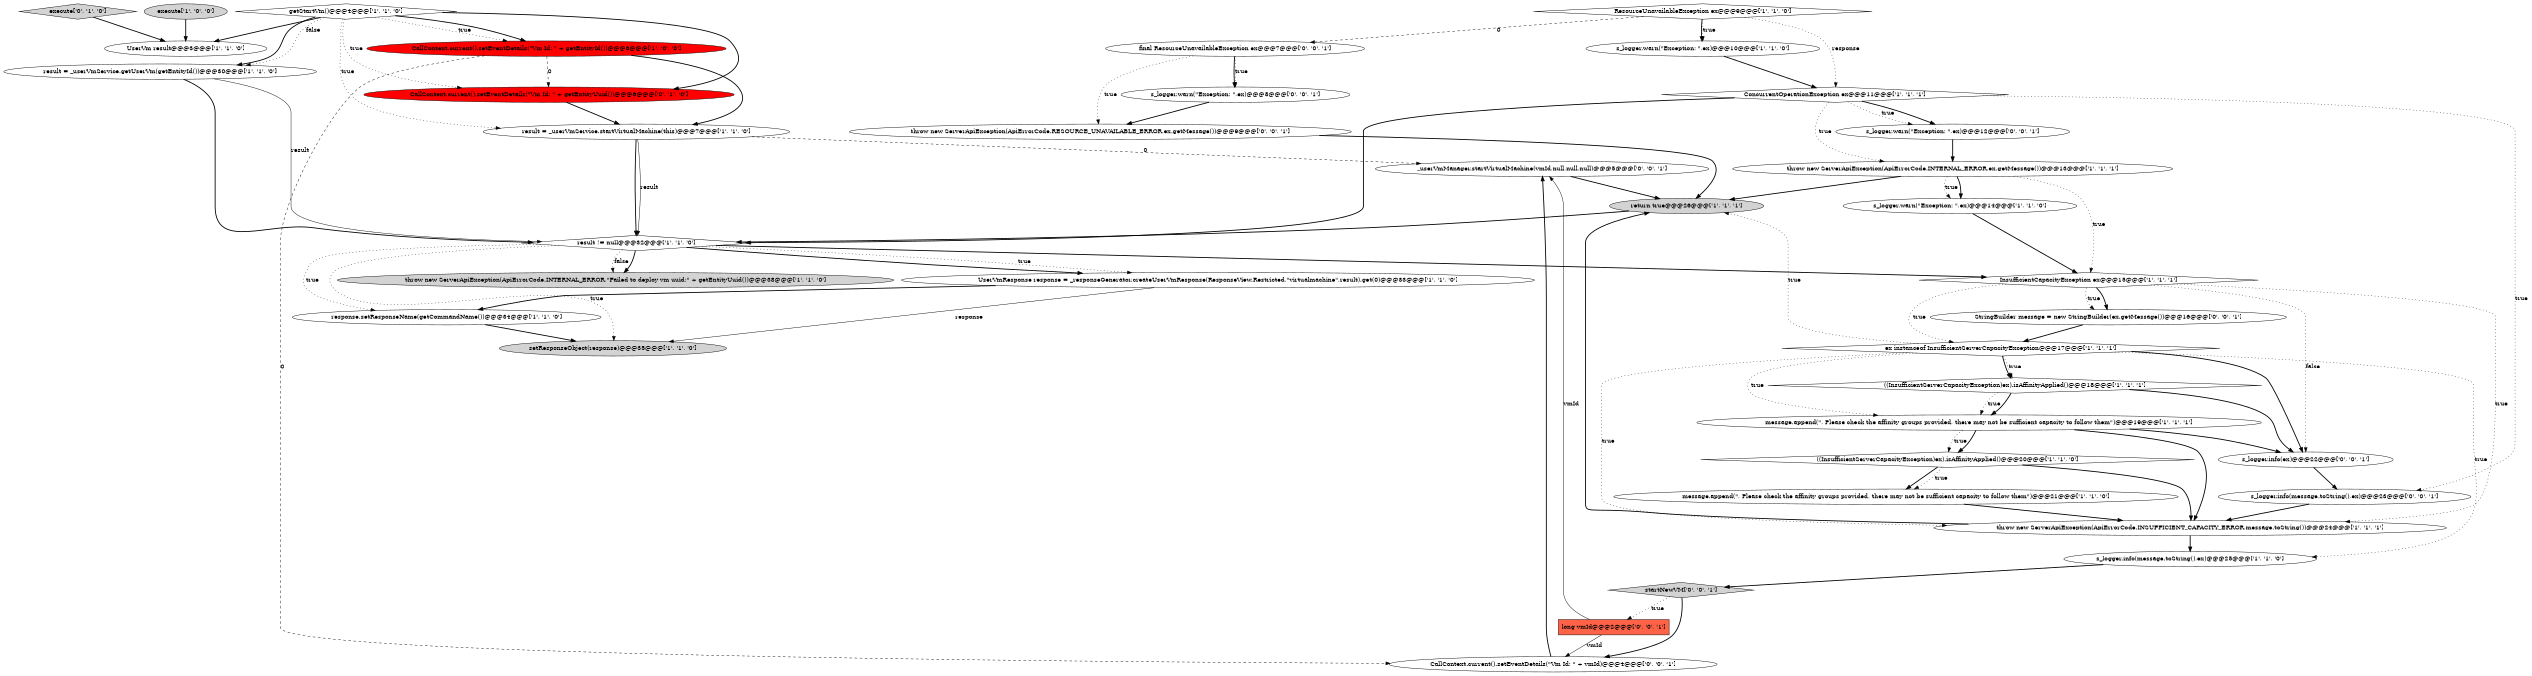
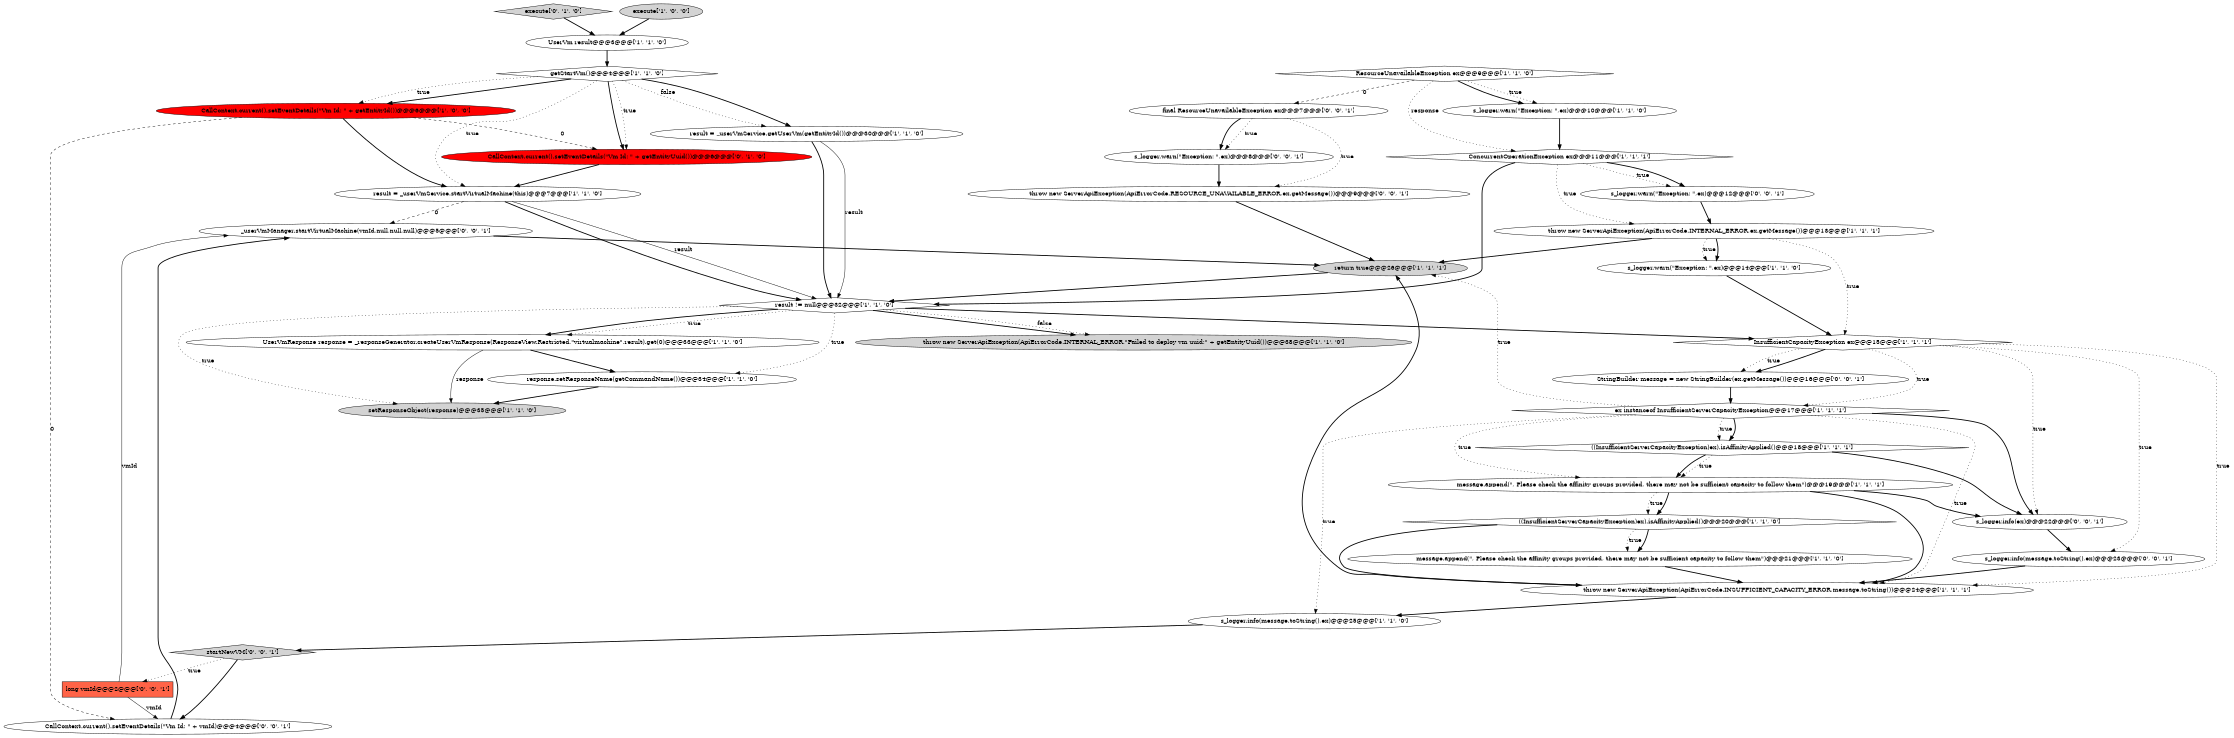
(270, 29) -> (607, 56)
(2461, 115) -> (2131, 371)
(2313, 367) -> (2040, 429)
